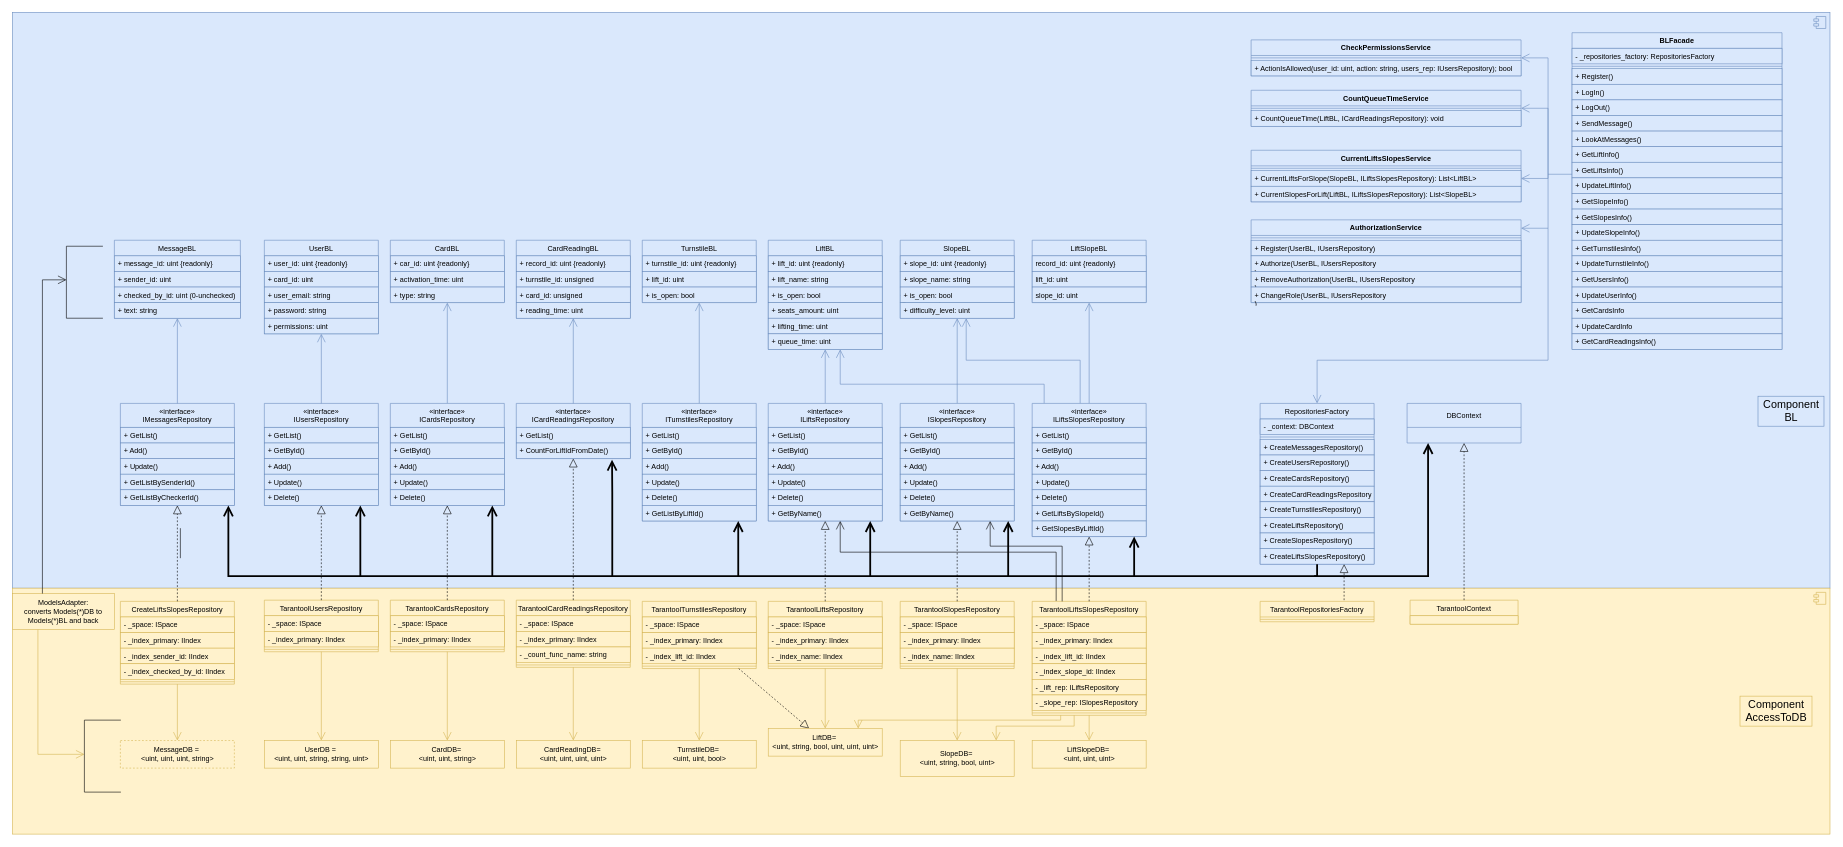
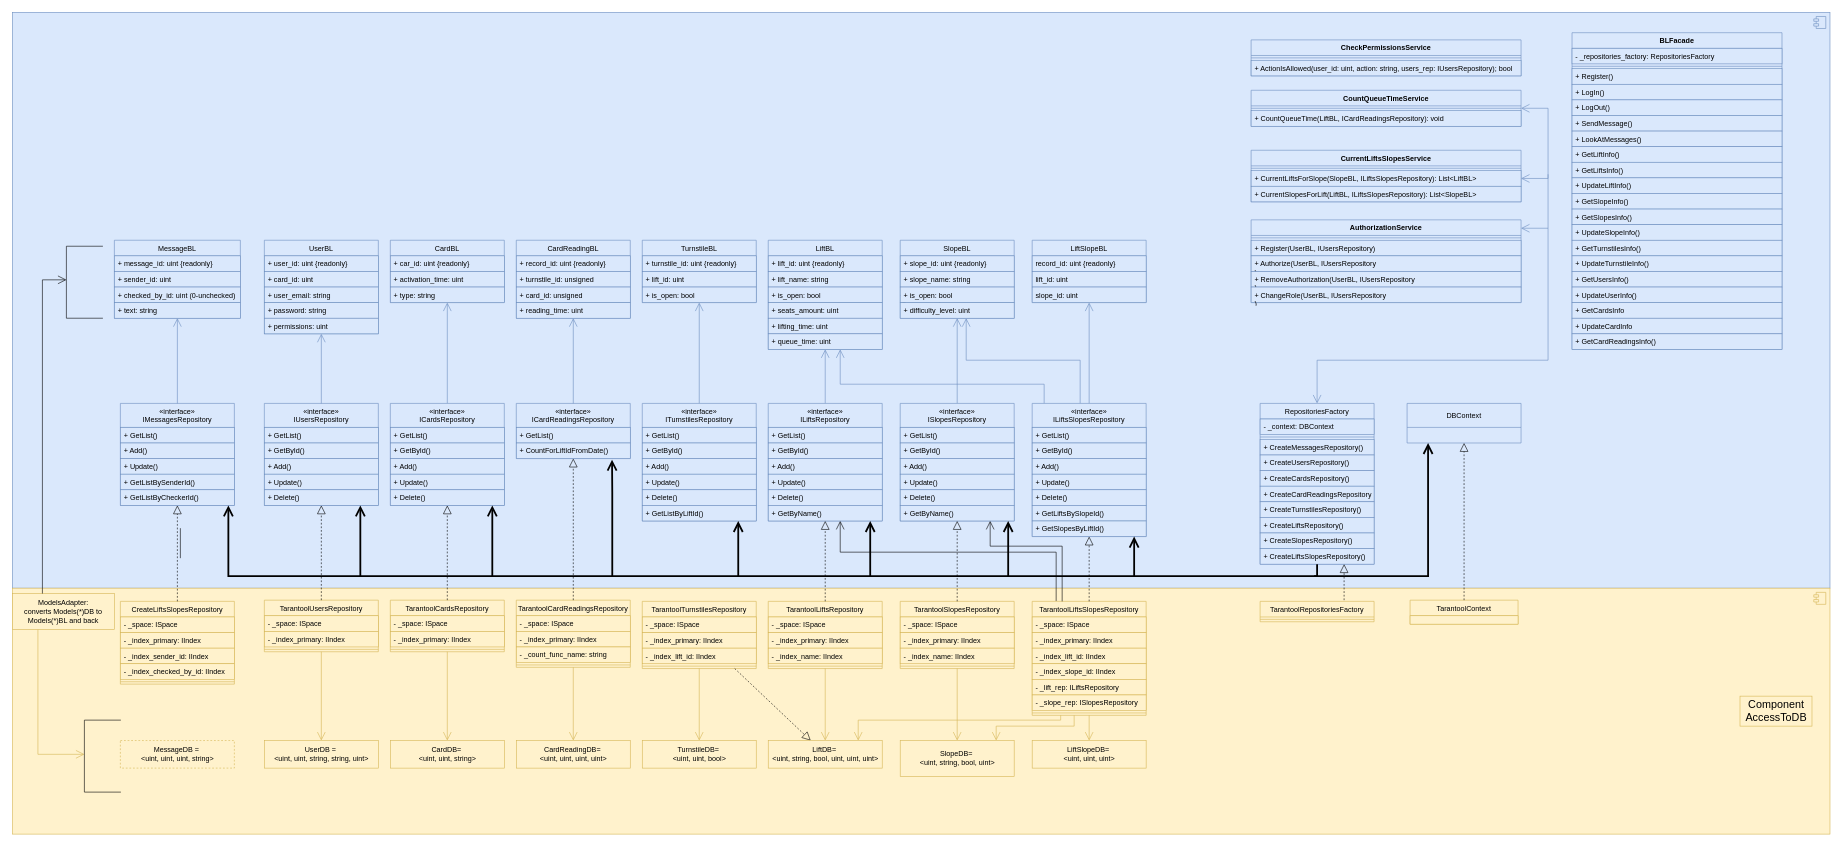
(1537, 58) -> none
(1791, 411) -> none
(177, 712) -> none
(825, 743) -> (825, 755)
